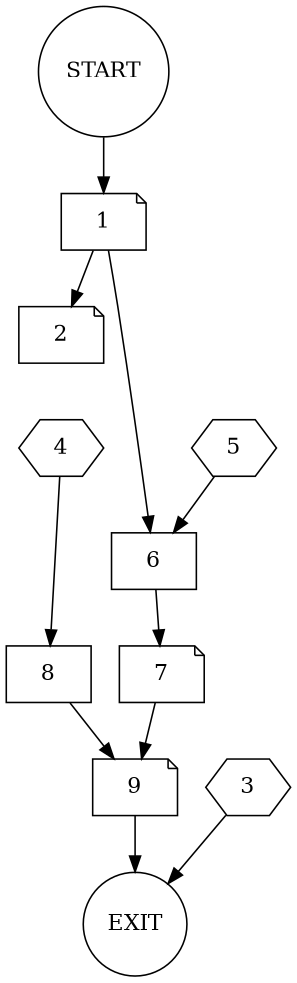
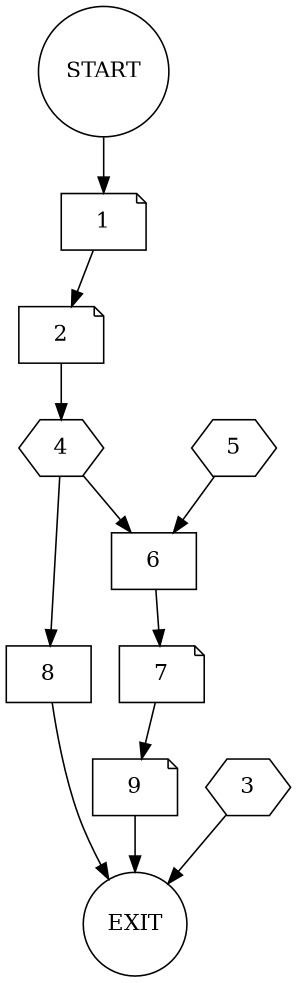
(129, 383) -> (102, 498)
none -> (61, 384)
(87, 725) -> (69, 786)
